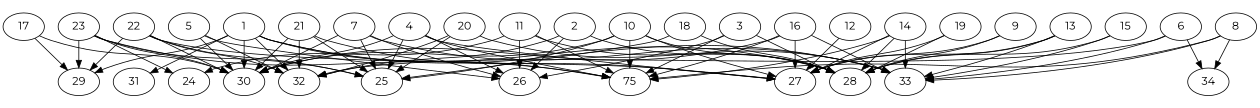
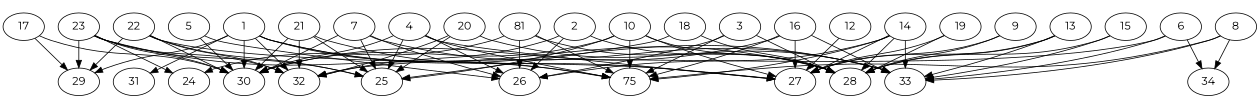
(520, 27) -> (520, 27)
(241, 53) -> (185, 54)
none -> (719, 61)
